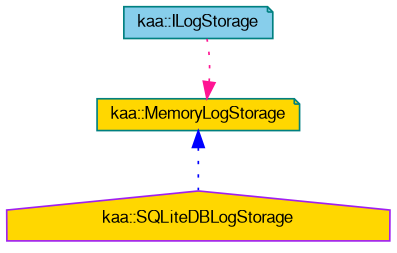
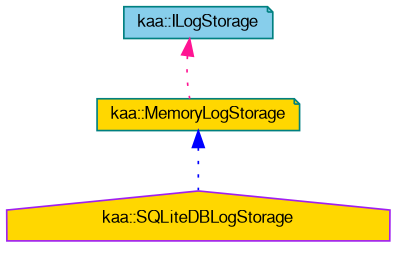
(209, 60) -> (187, 77)
